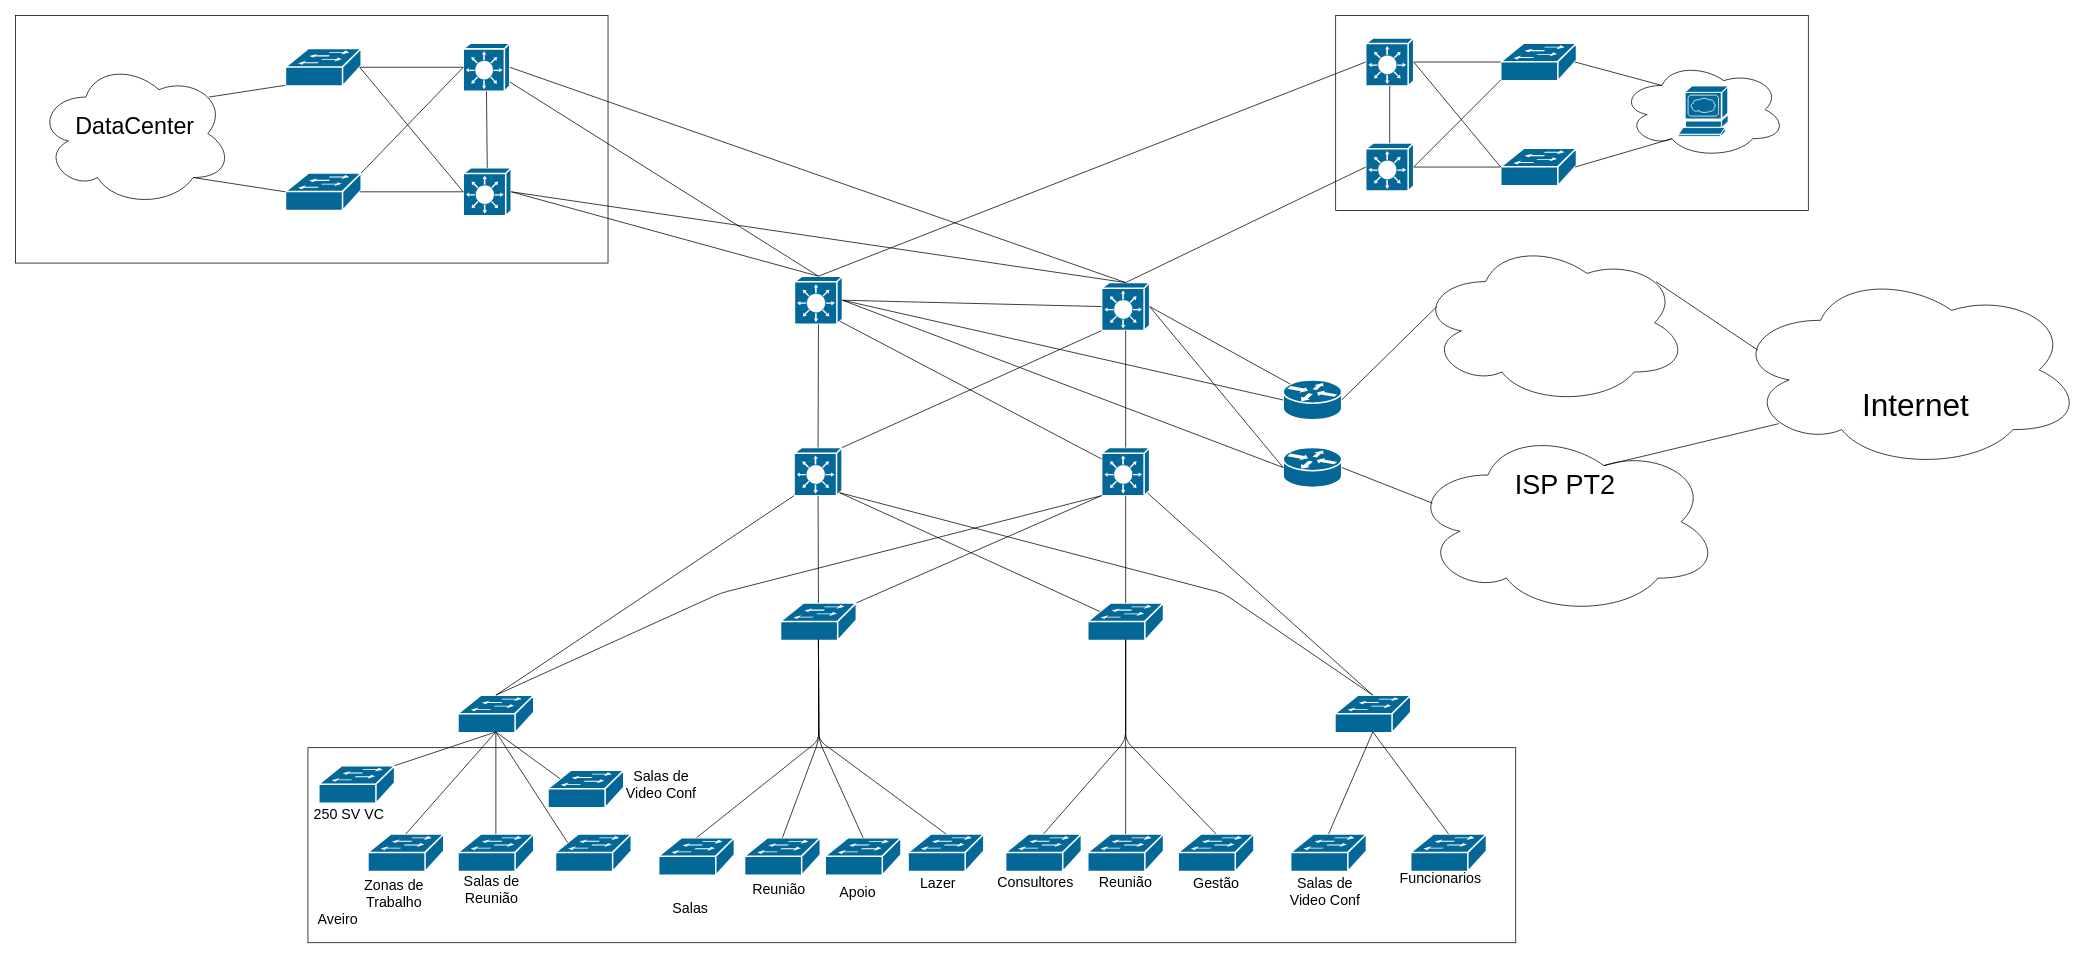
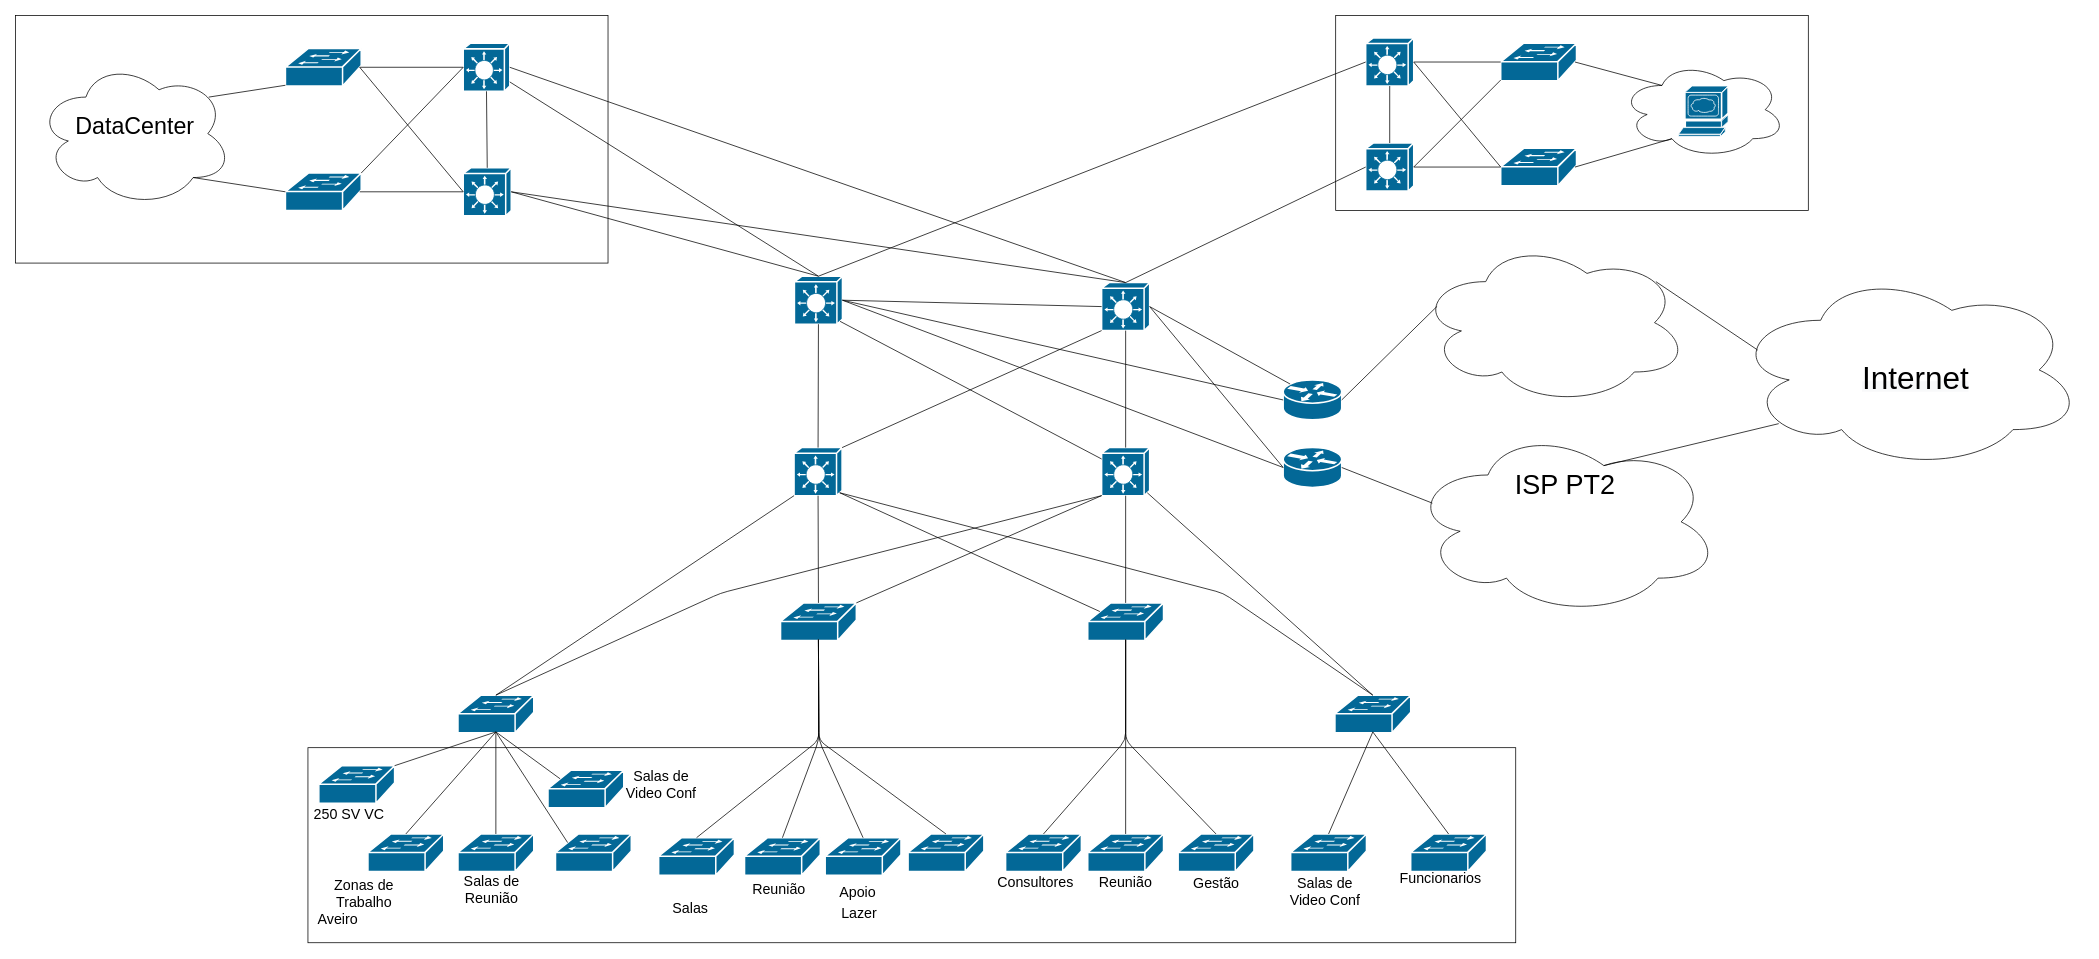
(1917, 396) -> (1917, 370)
(938, 884) -> (859, 914)
(394, 893) -> (364, 893)
